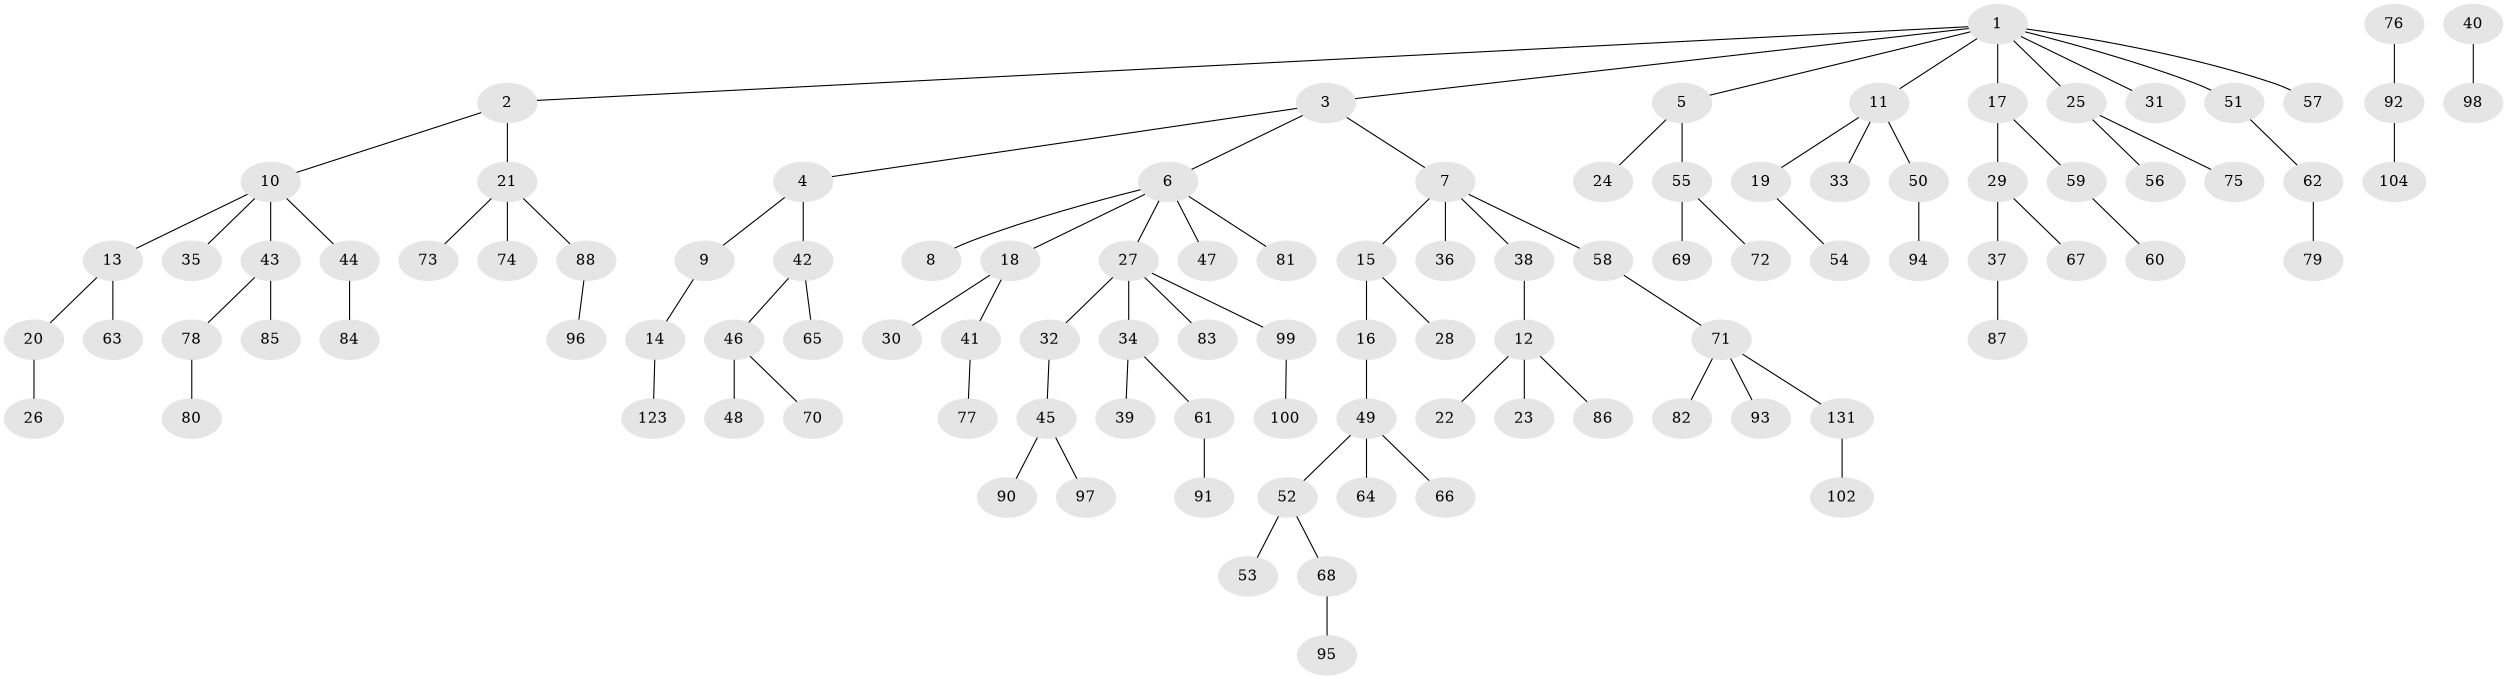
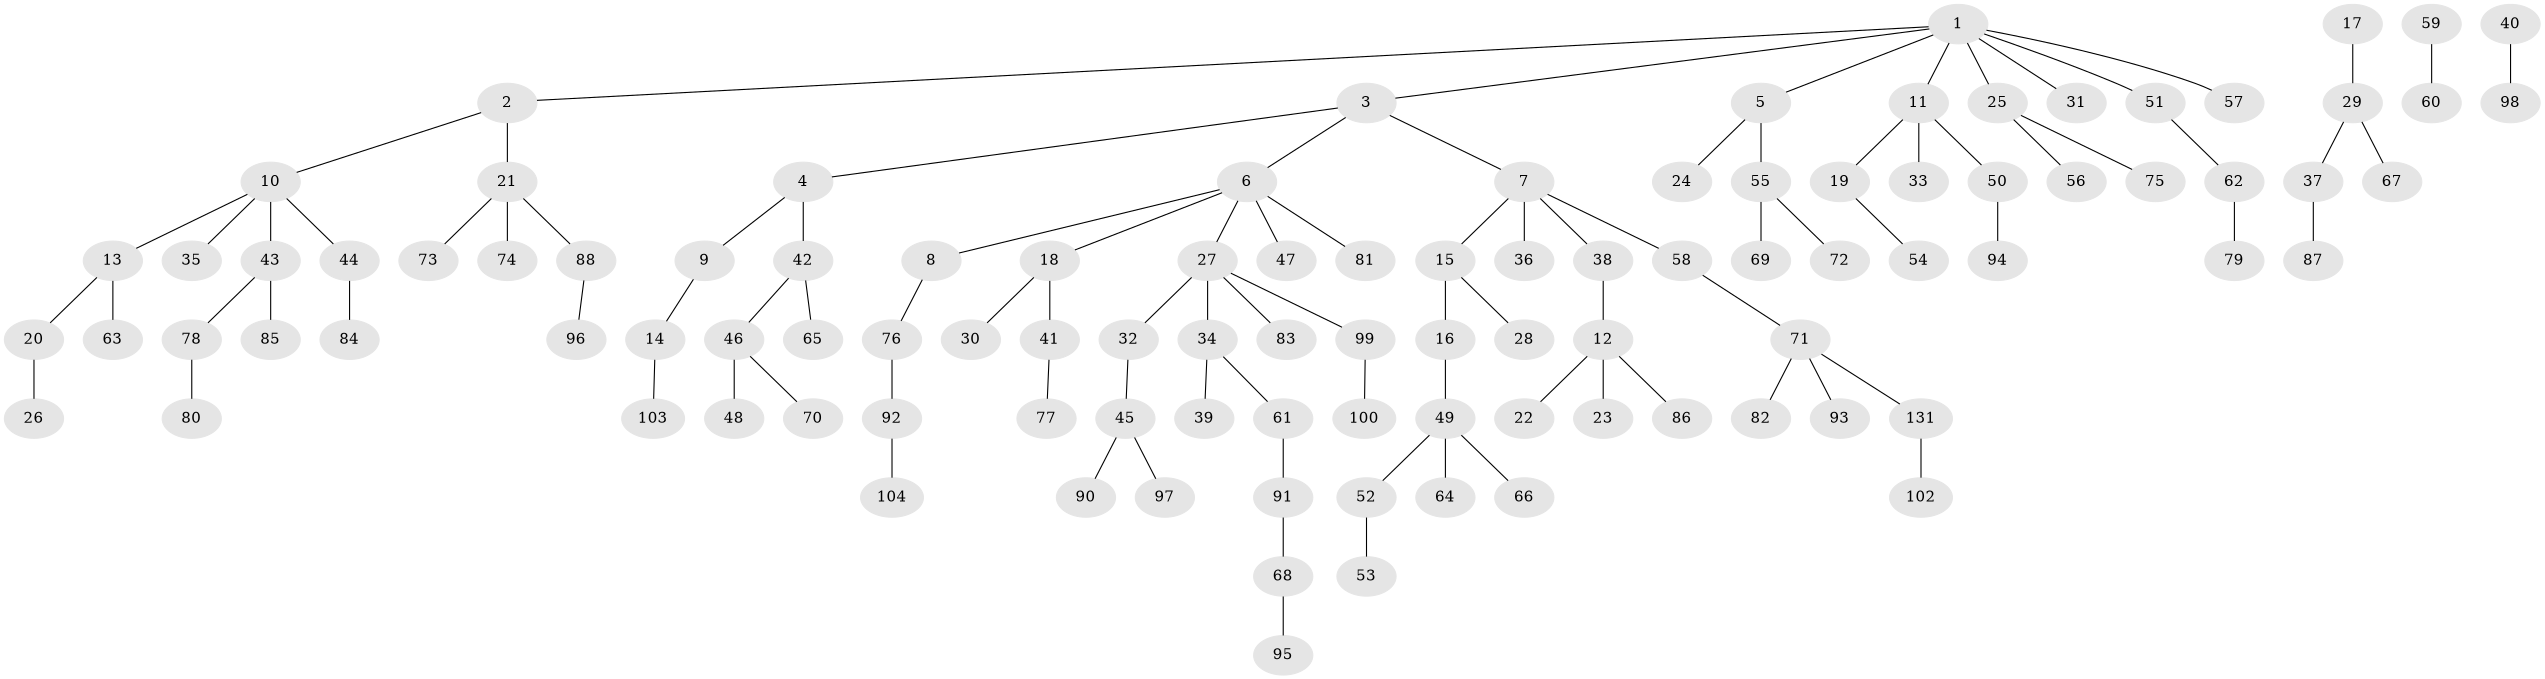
(1998, 64) -> none
(2037, 142) -> none
none -> (912, 300)
(653, 419) -> (653, 419)
(1307, 537) -> (1283, 537)
